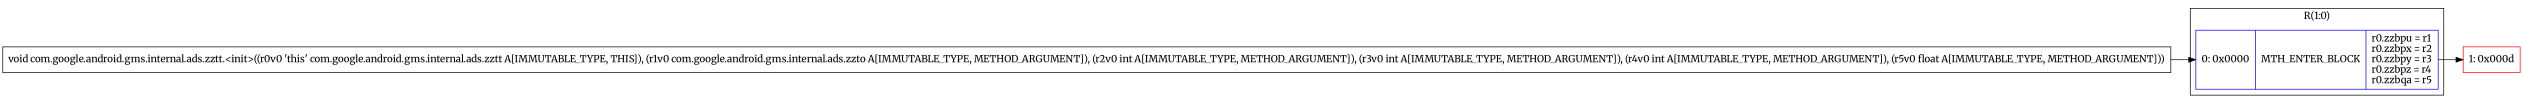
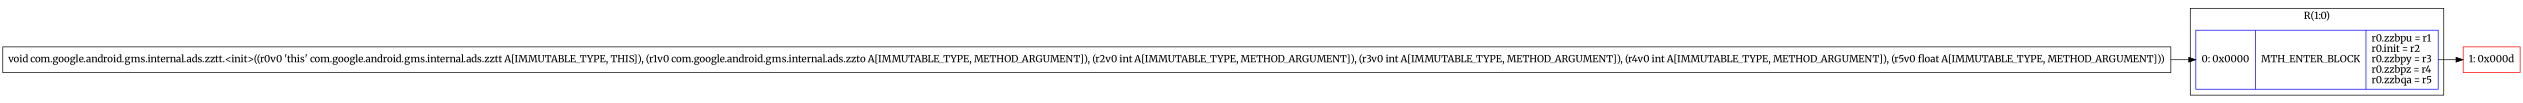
(2402, 49) -> (2396, 49)
